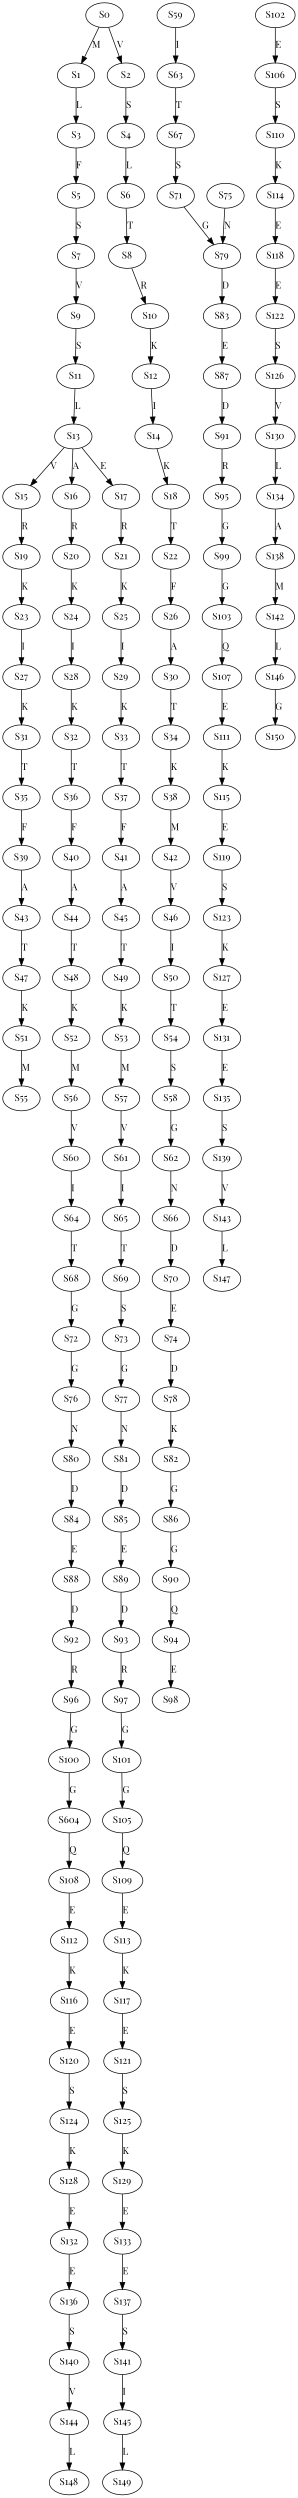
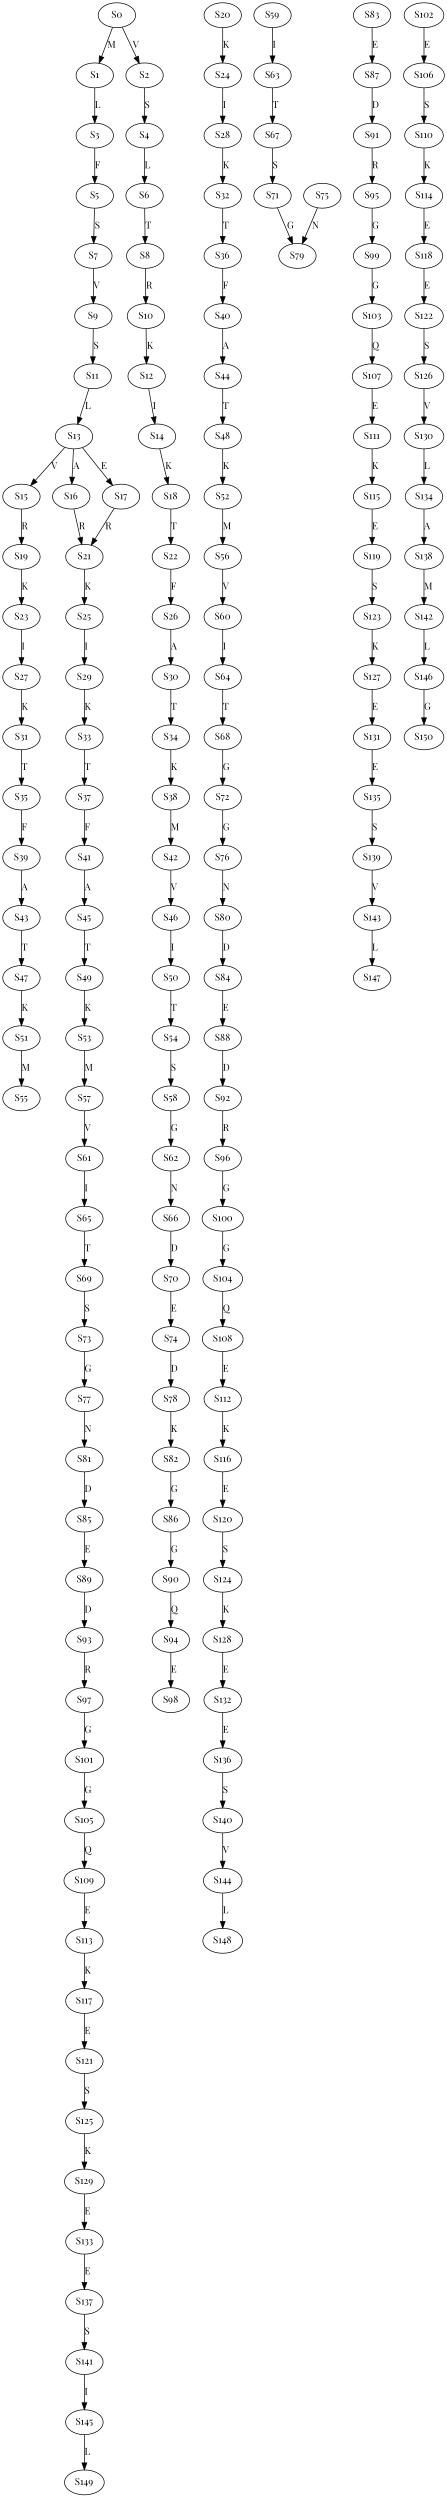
(222, 283) -> none
(71, 523) -> (77, 523)
(69, 1820) -> (223, 1279)
